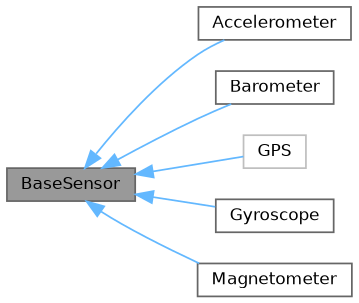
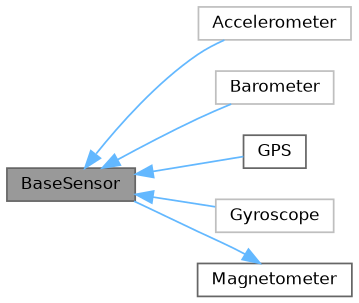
(275, 23) -> (275, 23)
(275, 88) -> (275, 88)
(275, 152) -> (275, 152)
(275, 216) -> (275, 216)
(149, 239) -> (190, 228)
